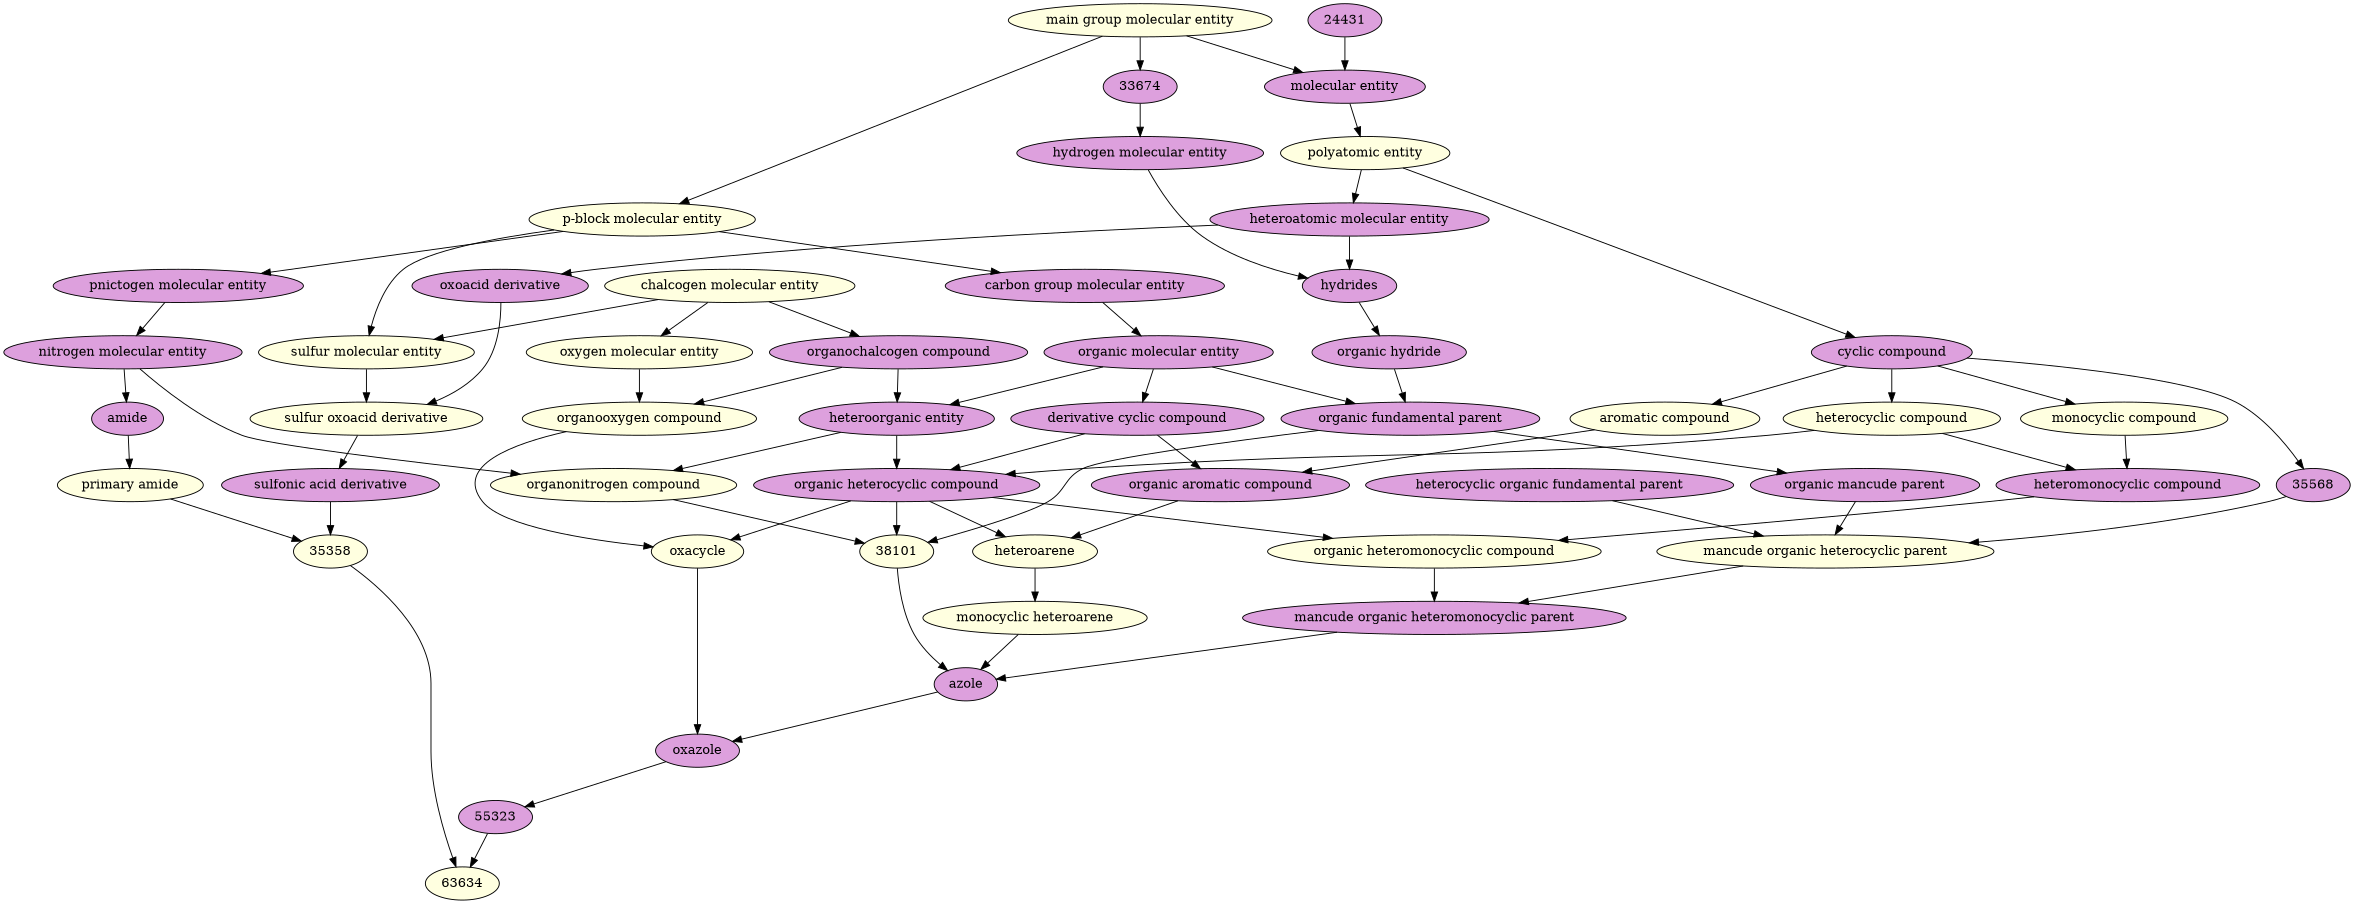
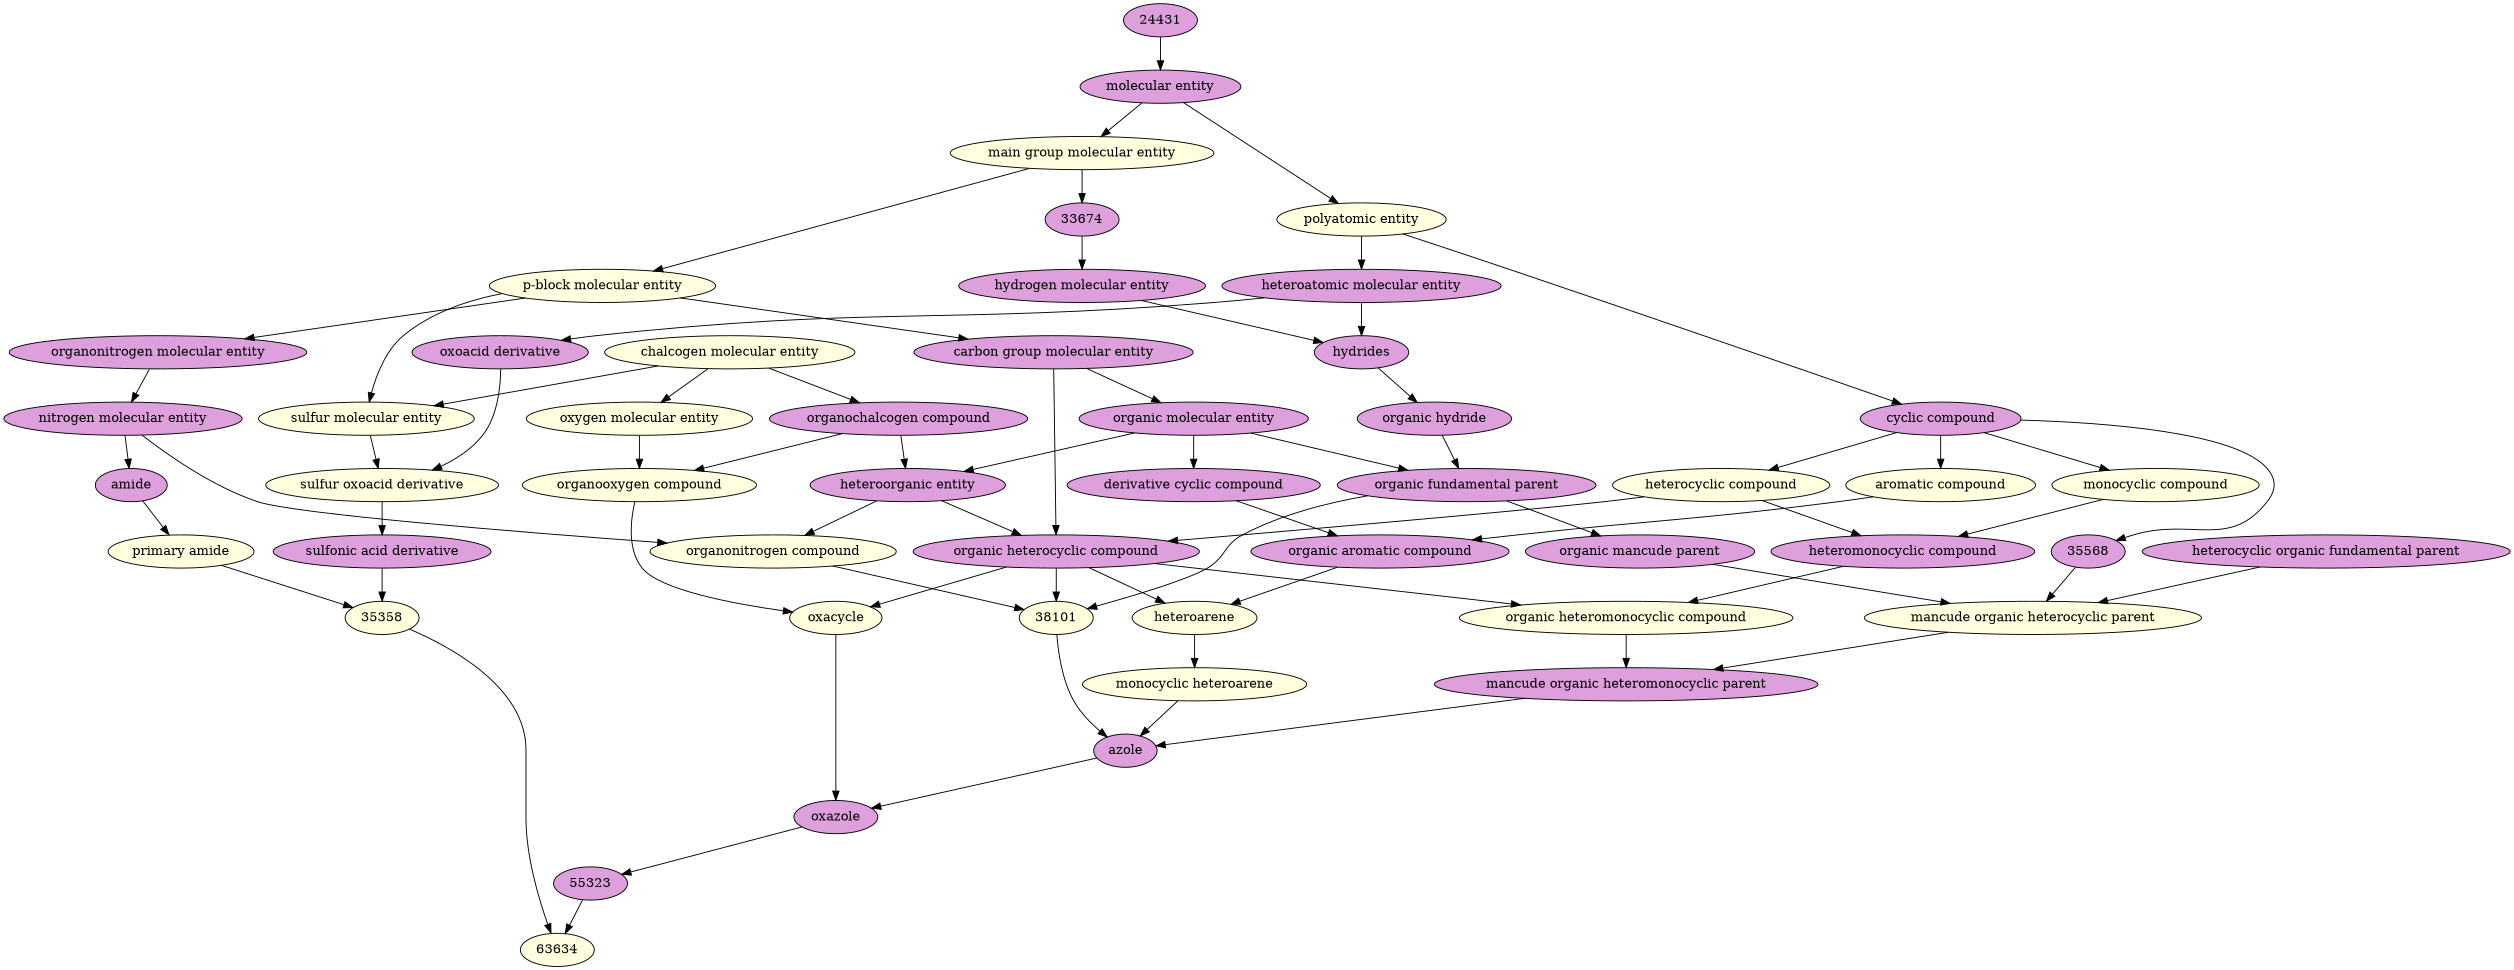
(1240, 53) -> (1125, 117)
(178, 286) -> (158, 352)
(1022, 451) -> (1055, 443)
